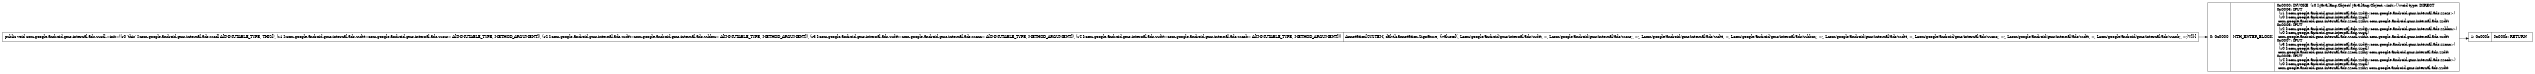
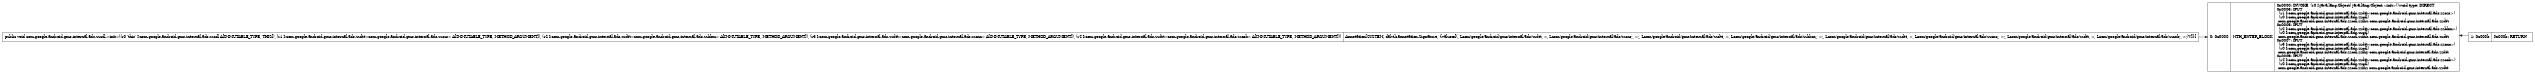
(2463, 39) -> (2465, 36)
